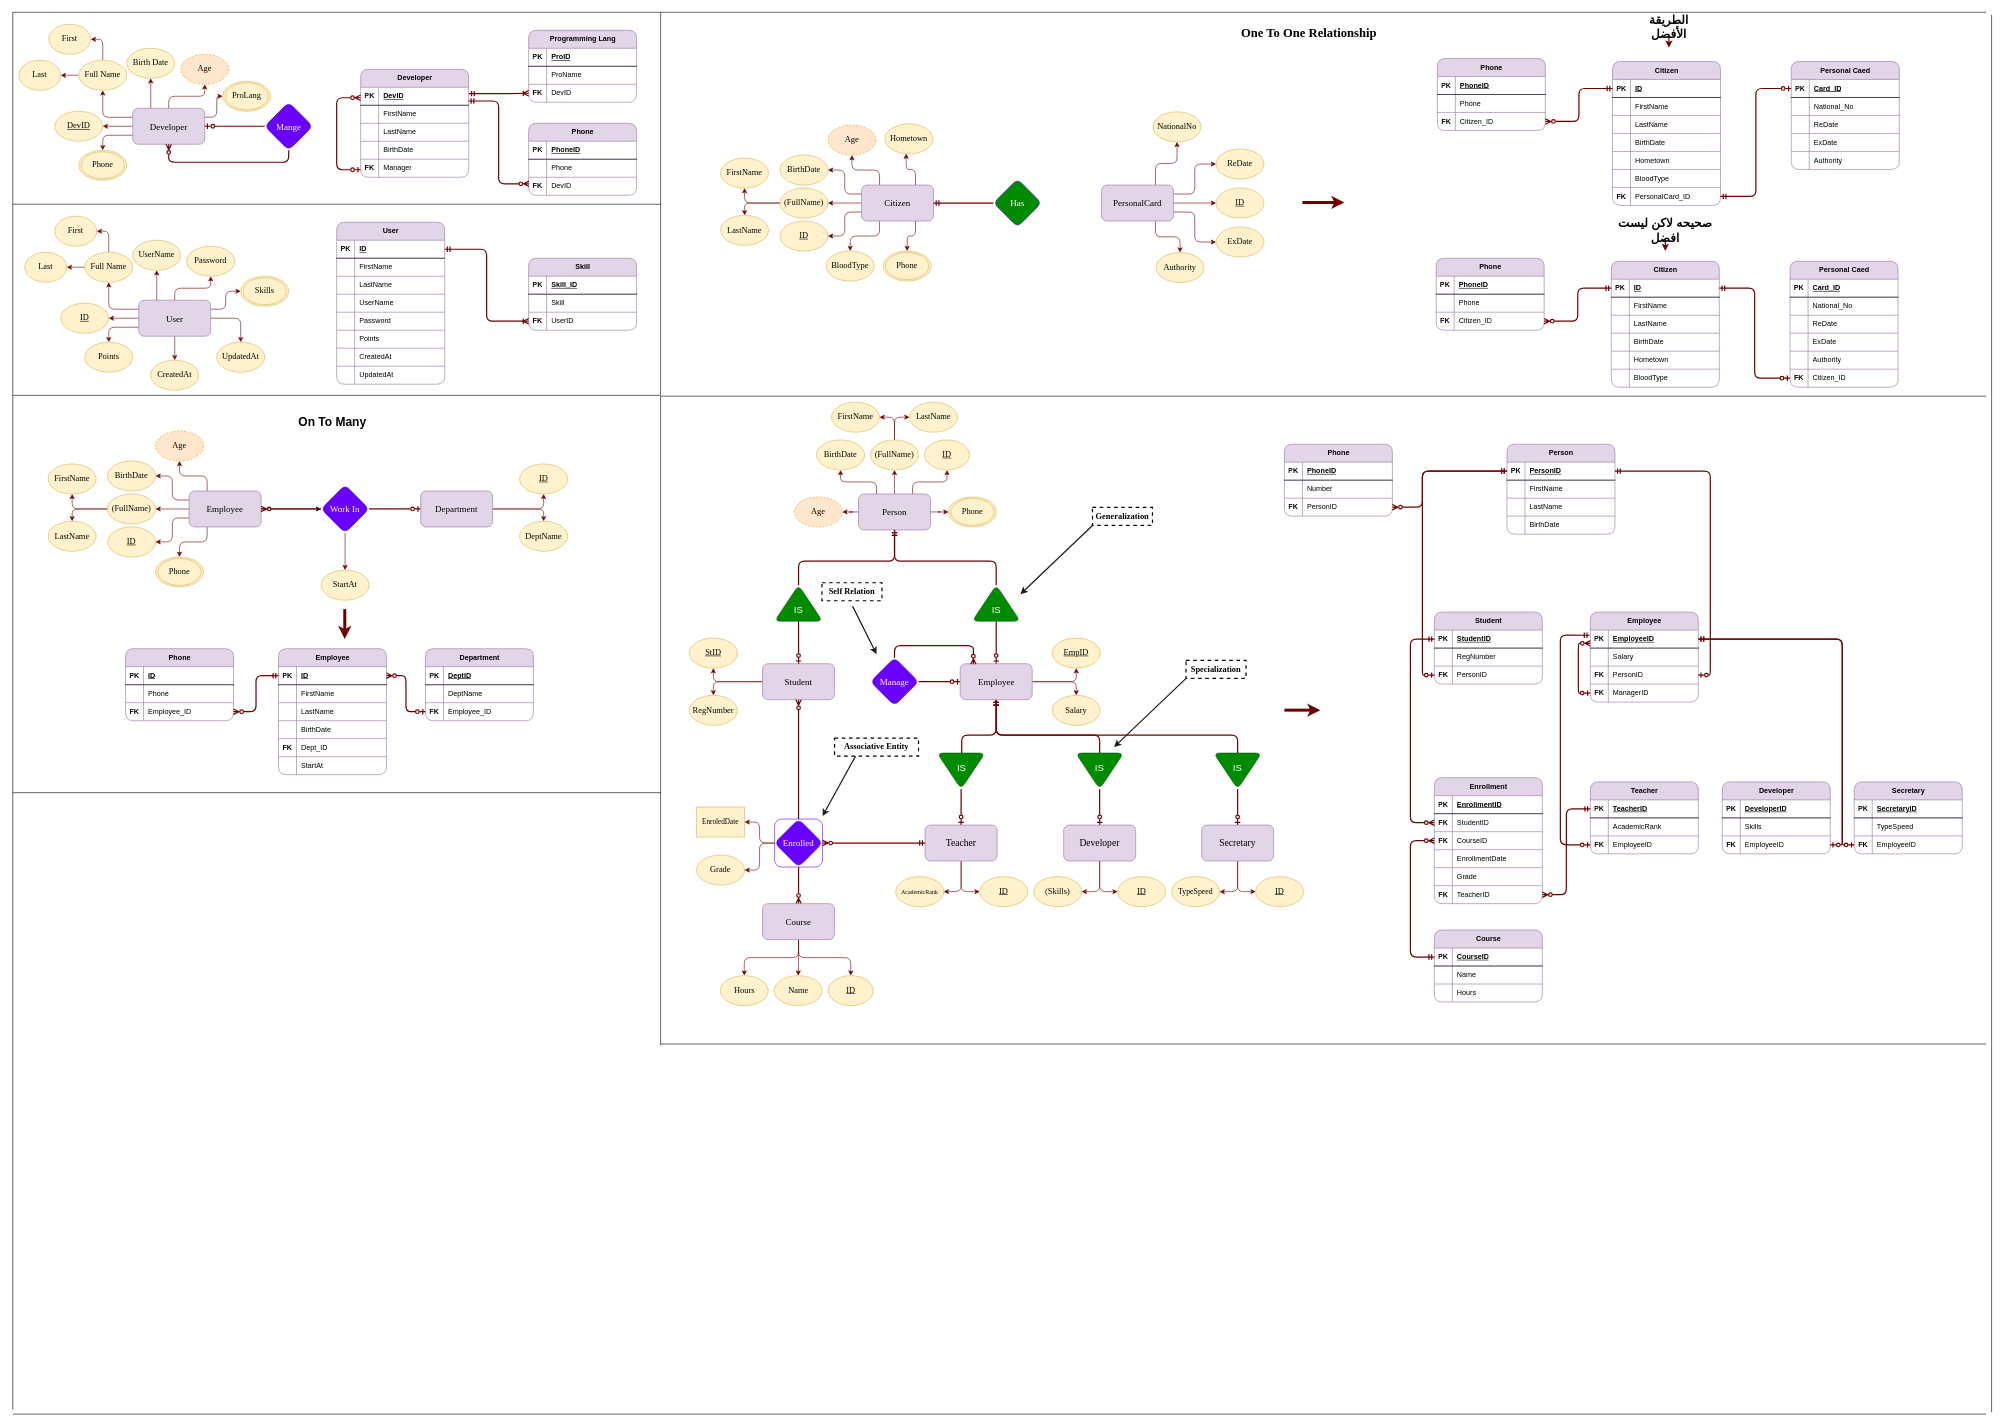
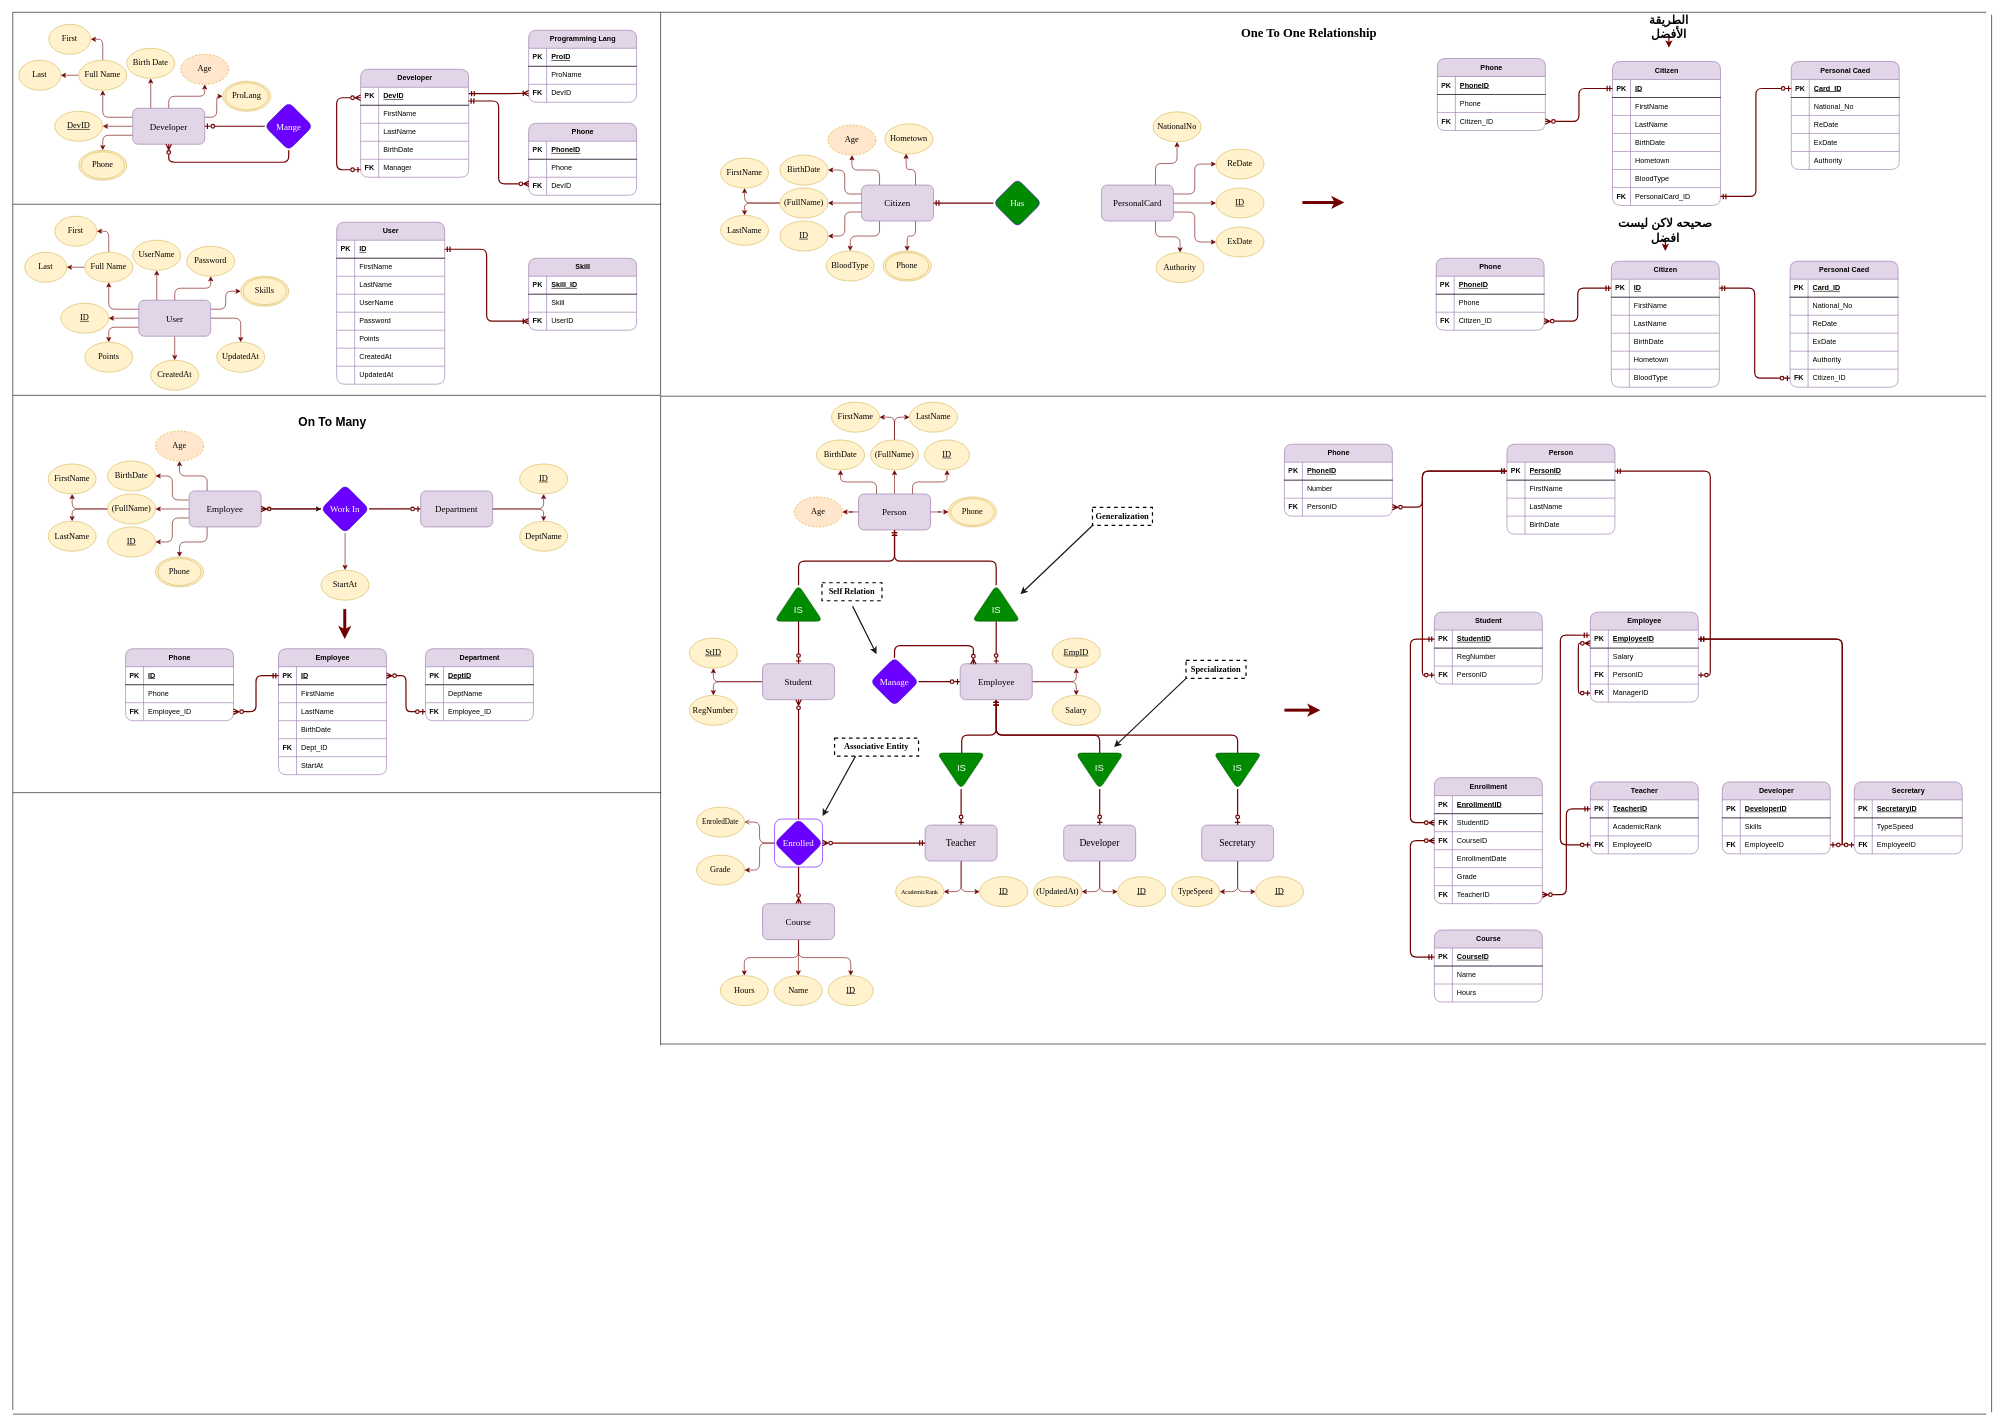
(720, 822) -> (720, 822)
(750, 822) -> (749, 822)
(1058, 892) -> (1058, 892)
